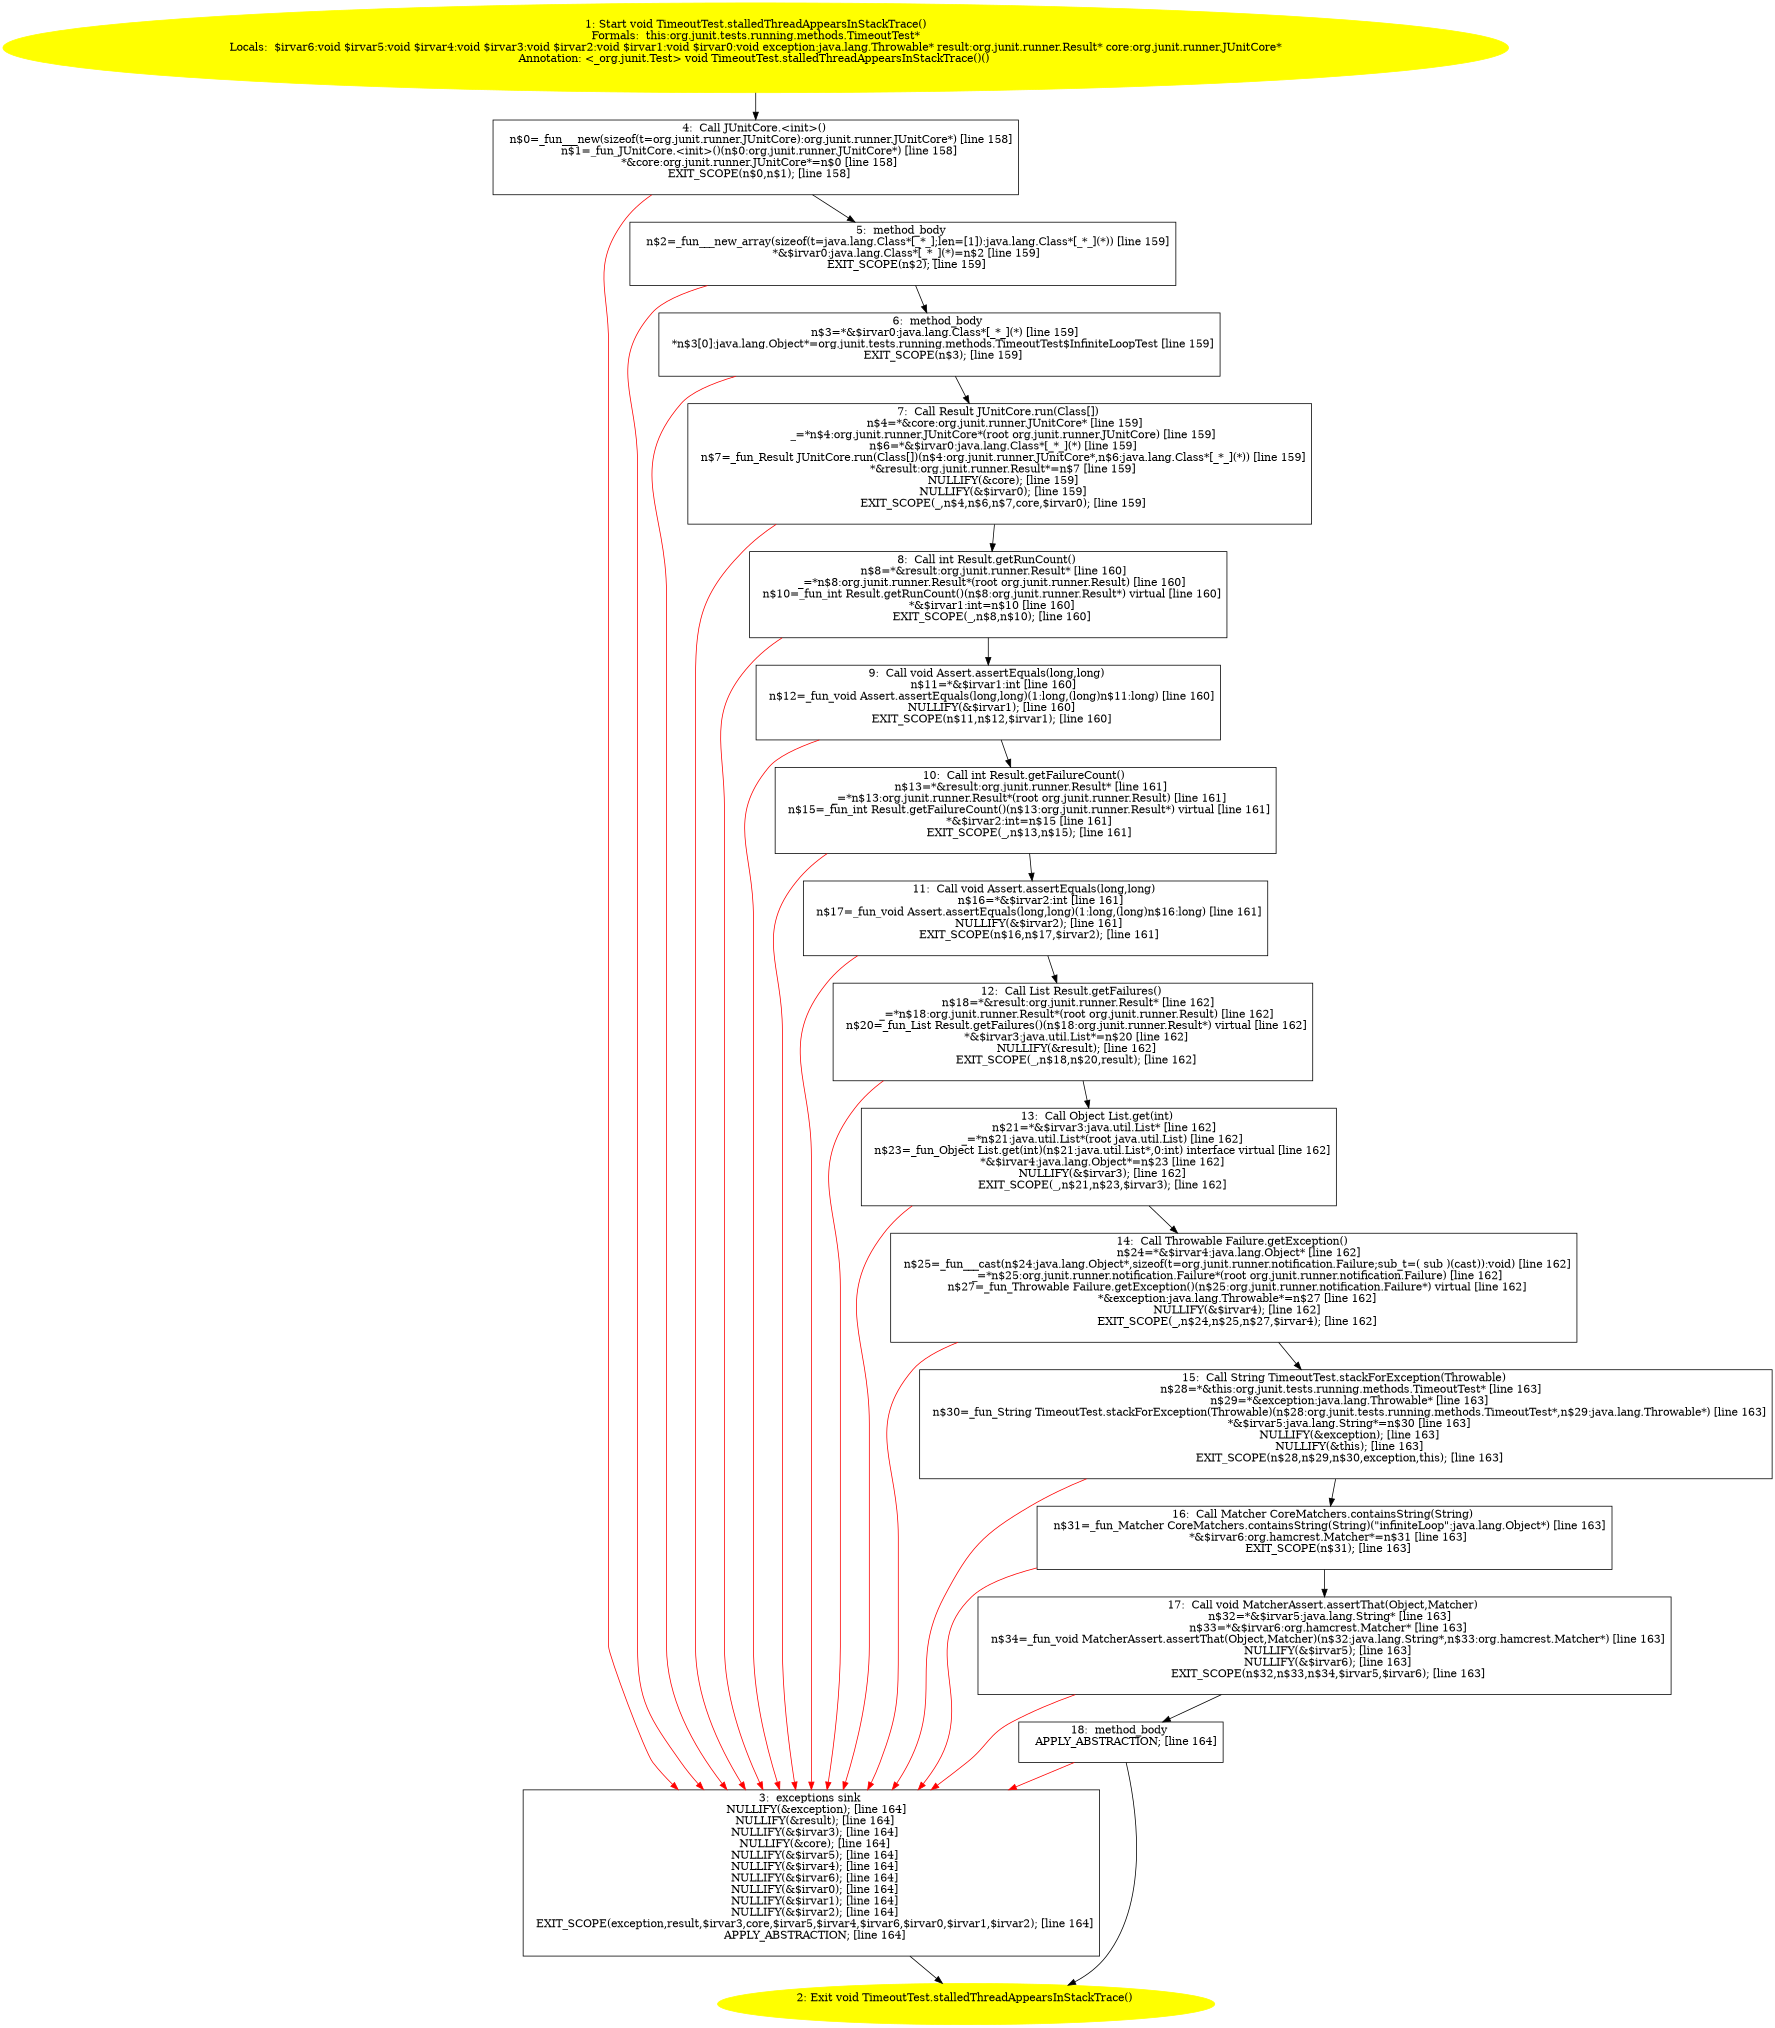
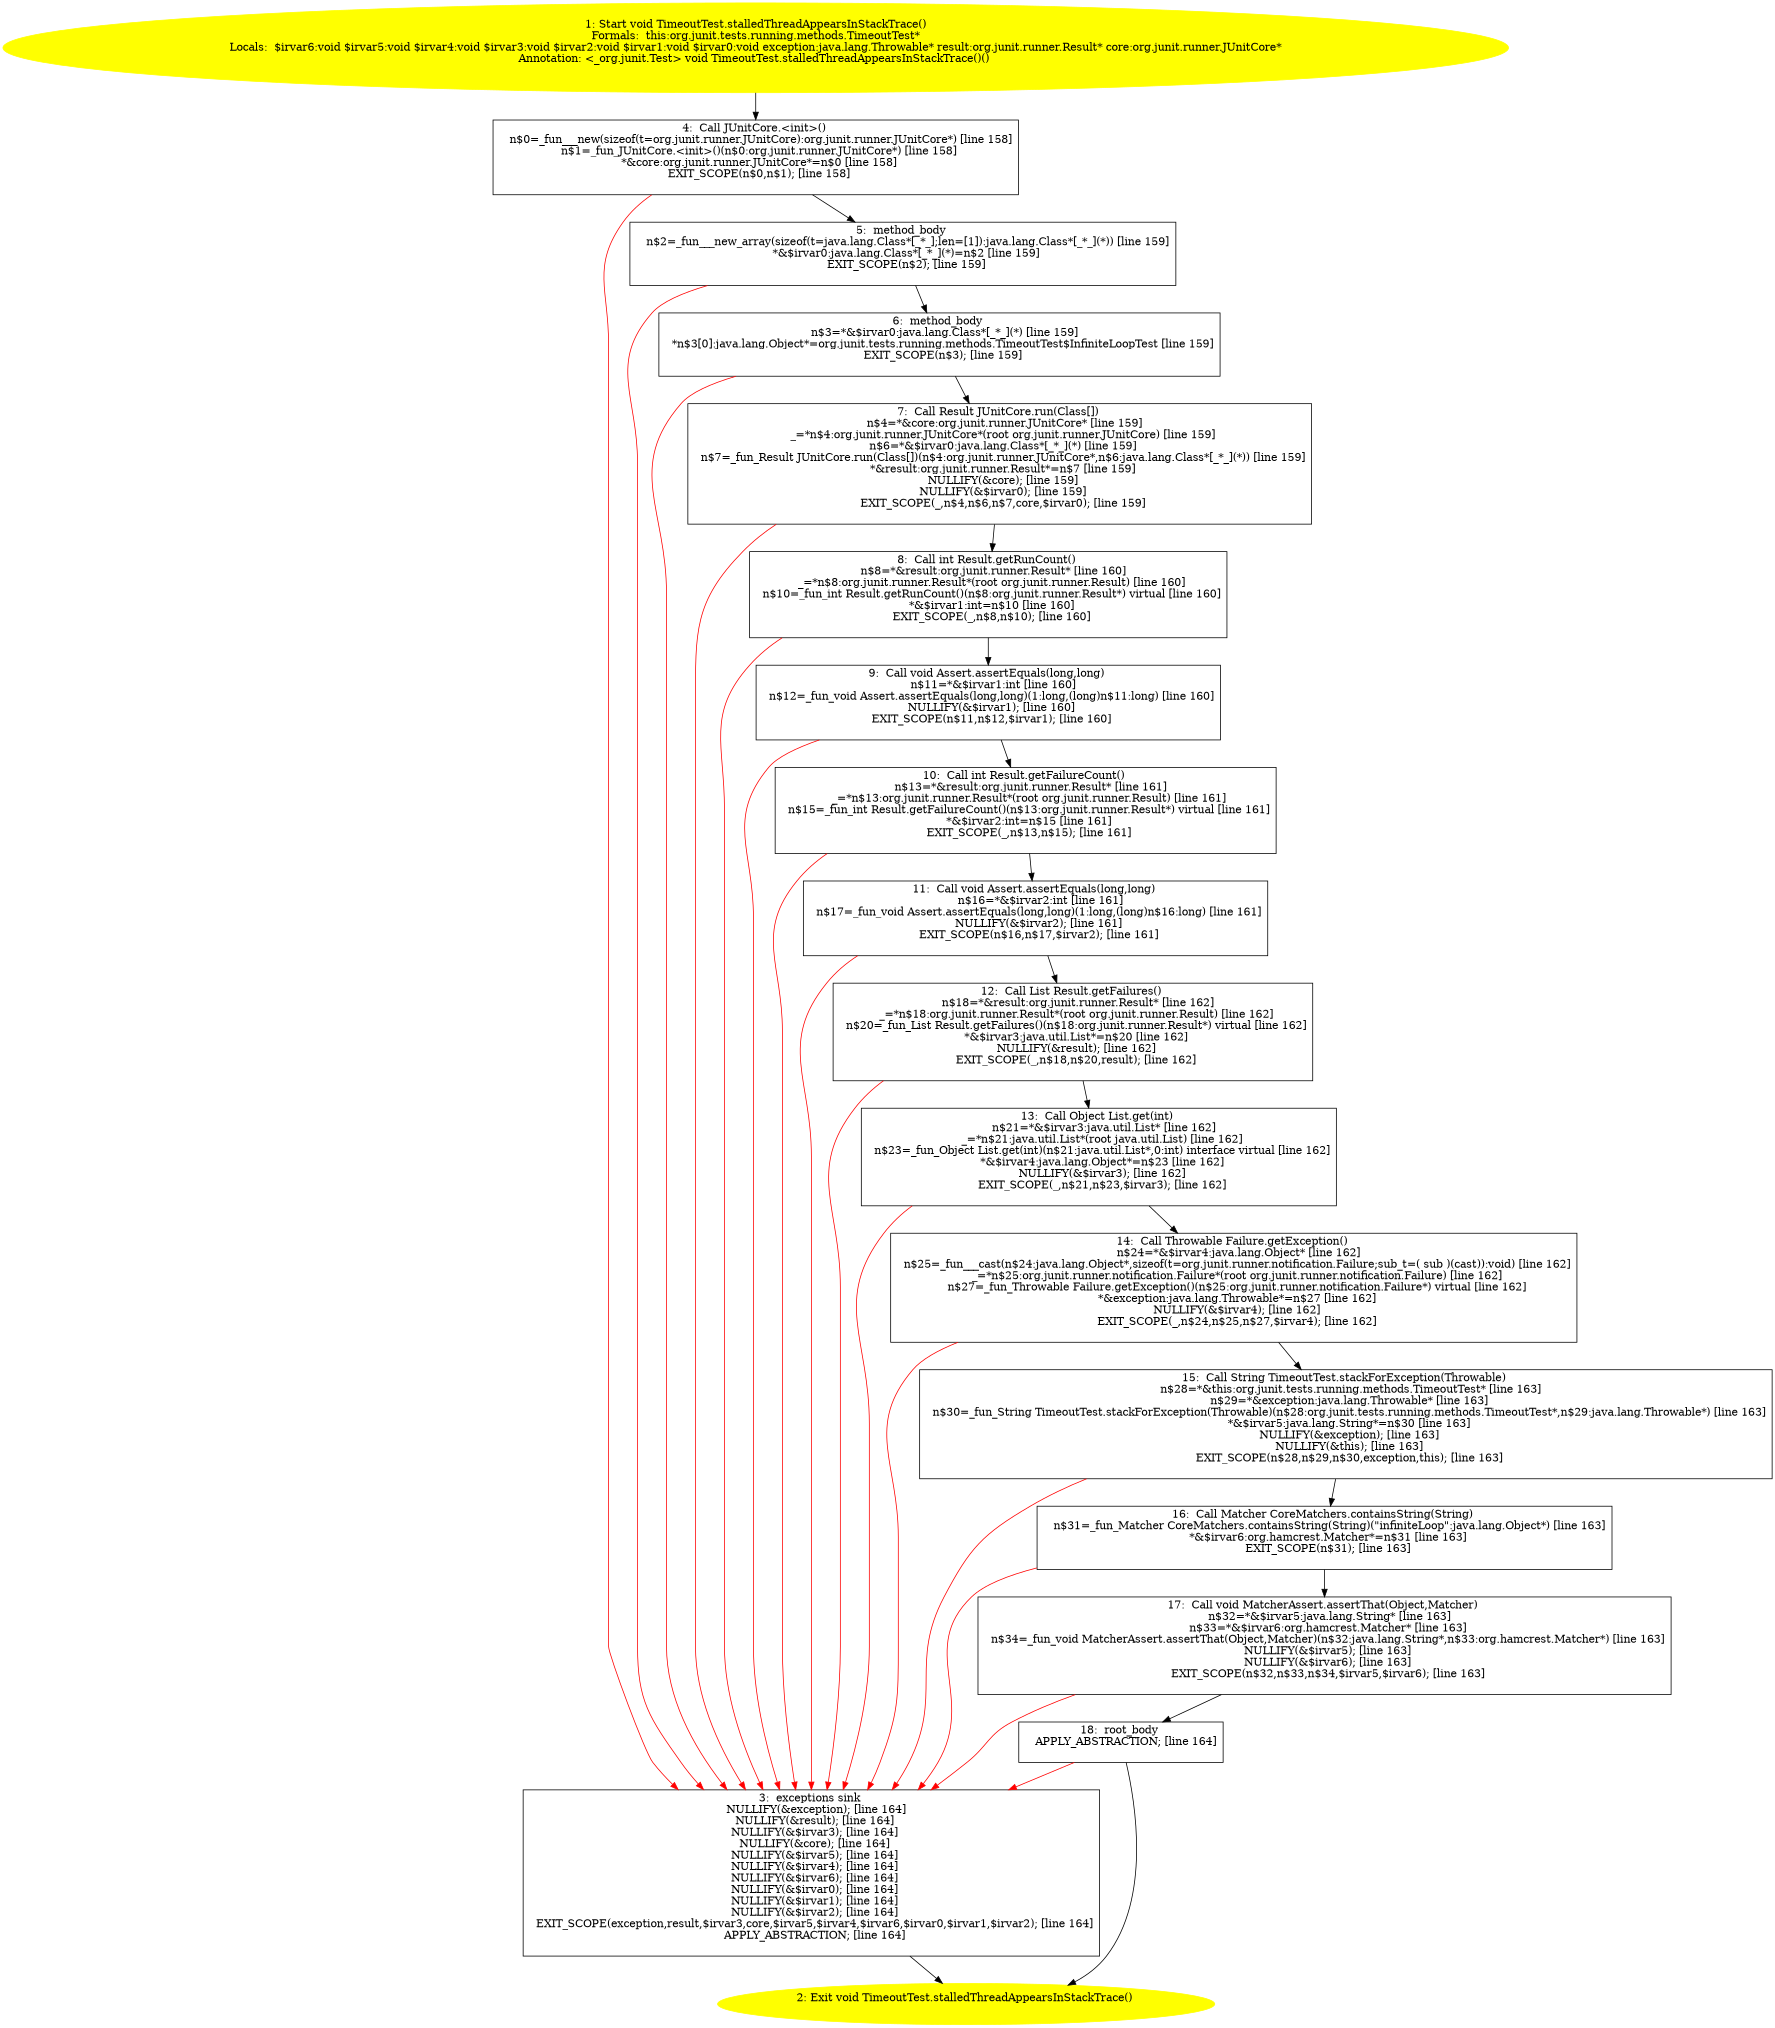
(1121, 1742) -> (1121, 1742)
